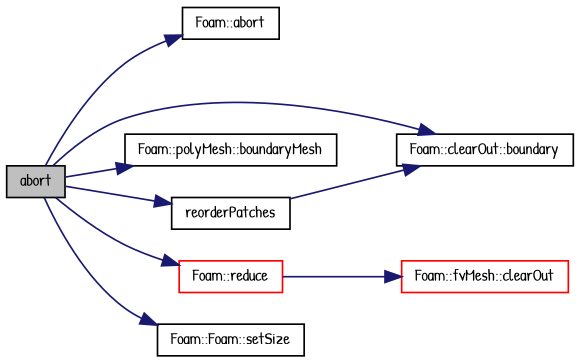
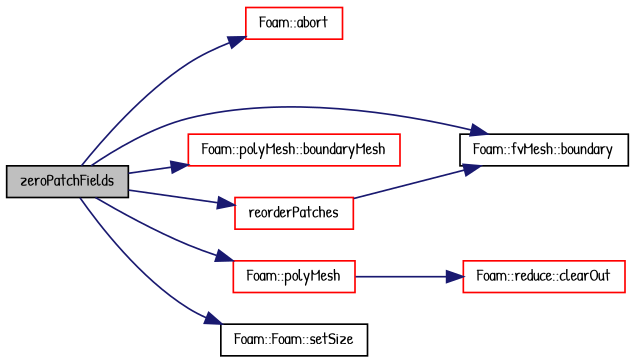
(231, 23) -> (294, 23)
(231, 150) -> (294, 150)
(485, 150) -> (544, 150)
(36, 182) -> (68, 182)
(231, 213) -> (294, 213)
(231, 277) -> (294, 277)
(485, 277) -> (544, 277)
